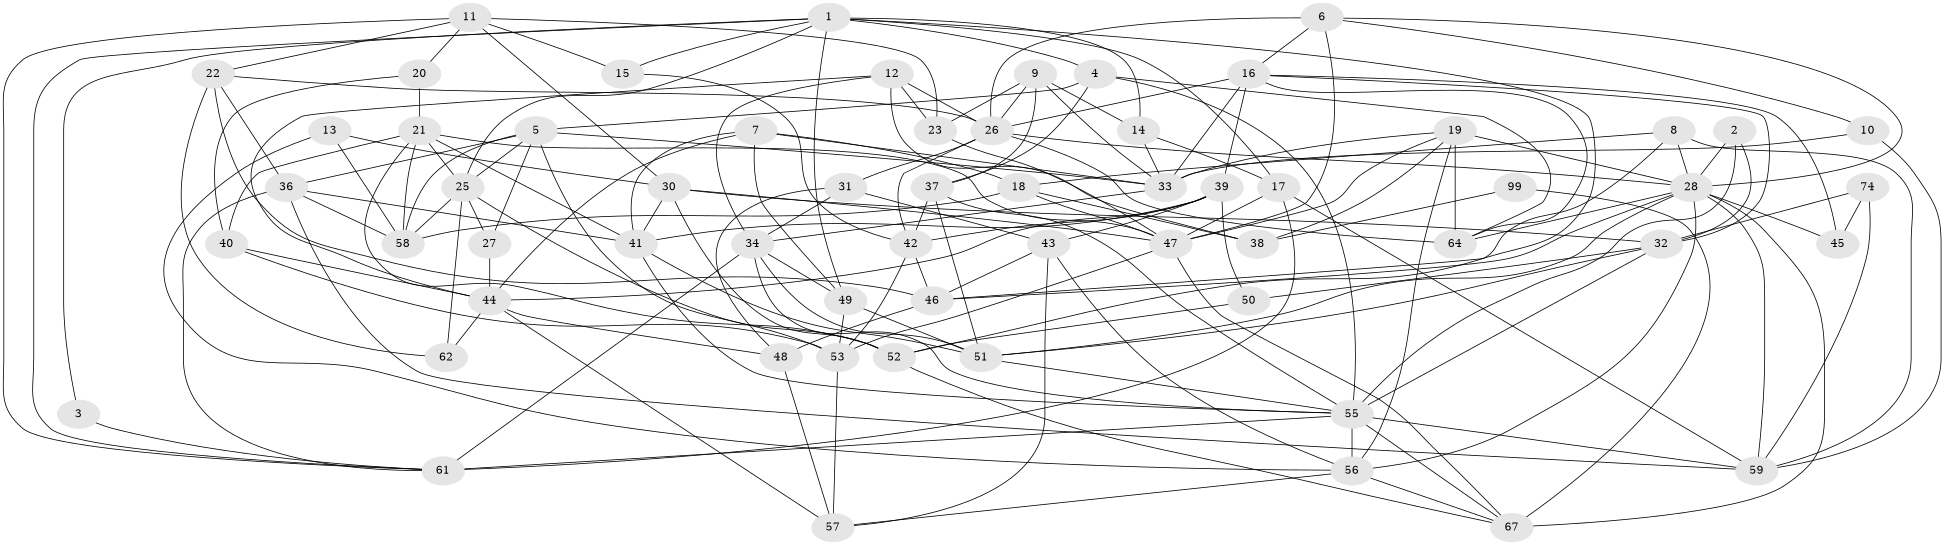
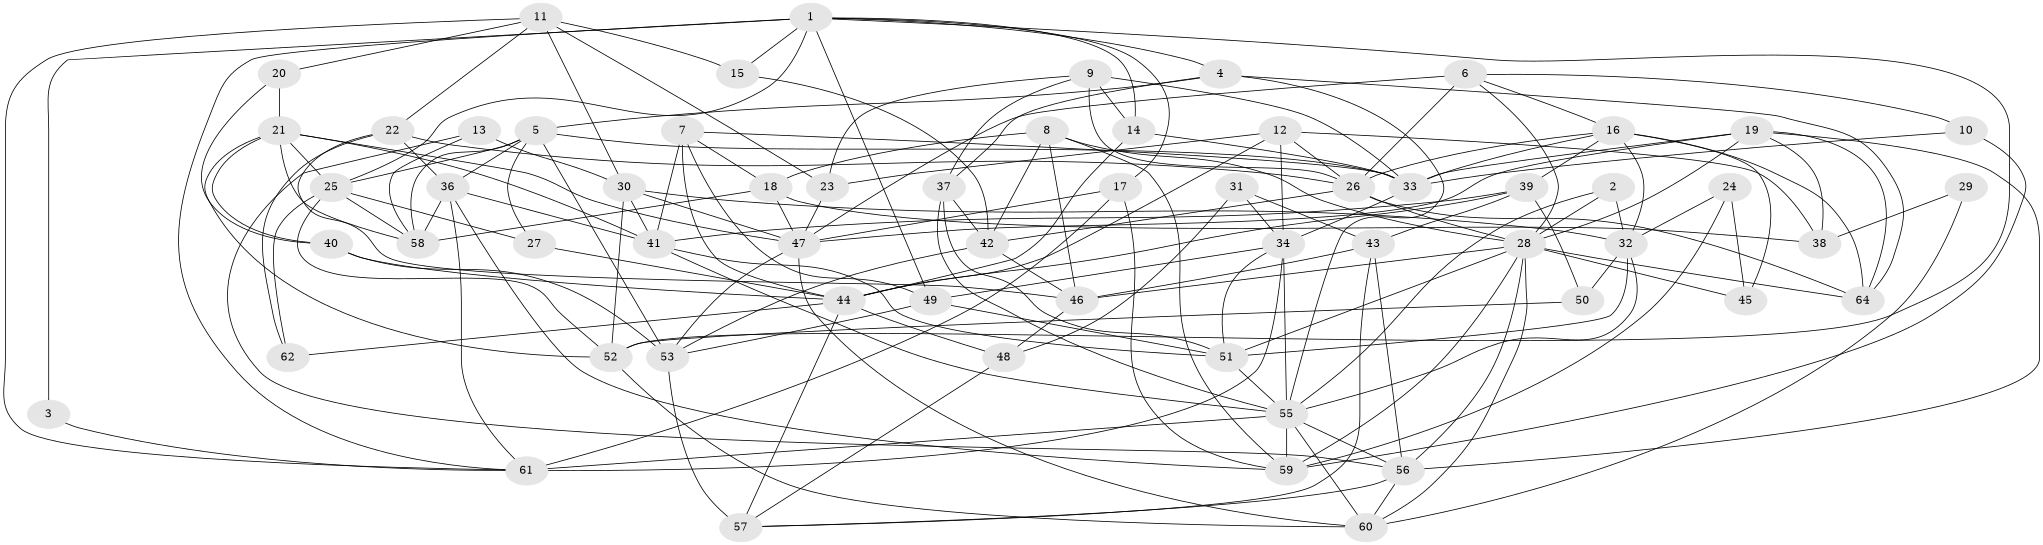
(1213, 158) -> (1023, 253)
(902, 165) -> none
(1515, 187) -> (1966, 187)
(1868, 187) -> (1730, 187)
(1070, 222) -> (1017, 188)
(1512, 528) -> (1366, 528)
